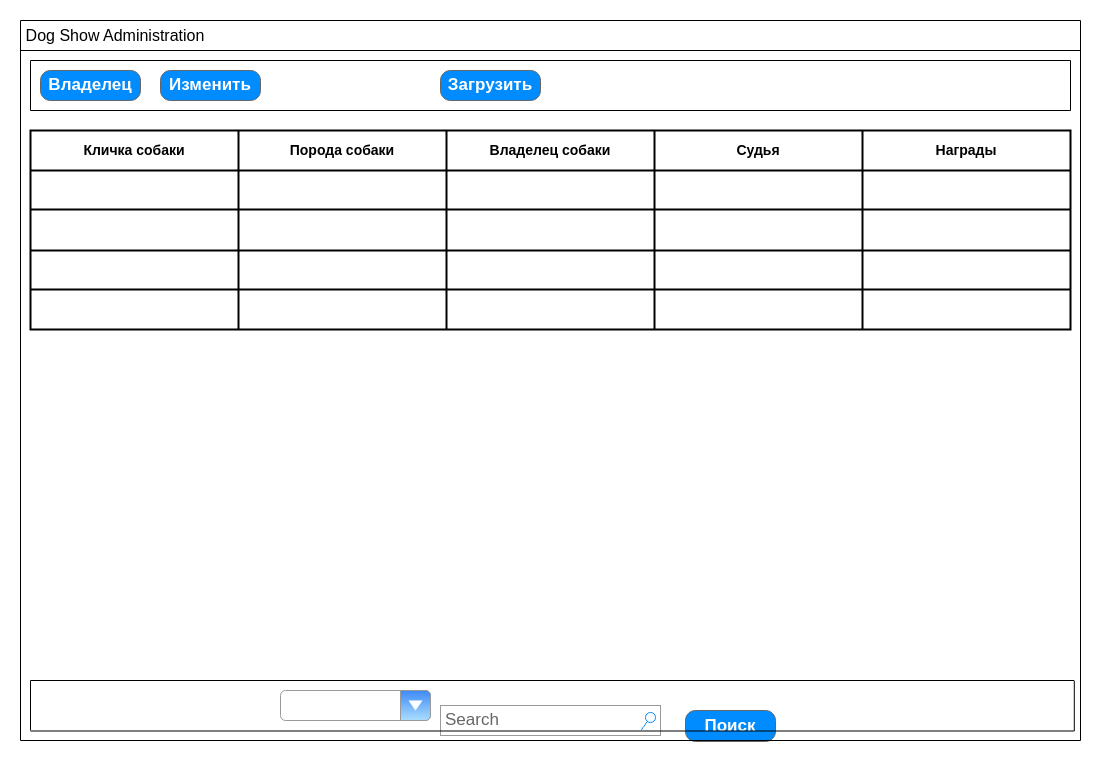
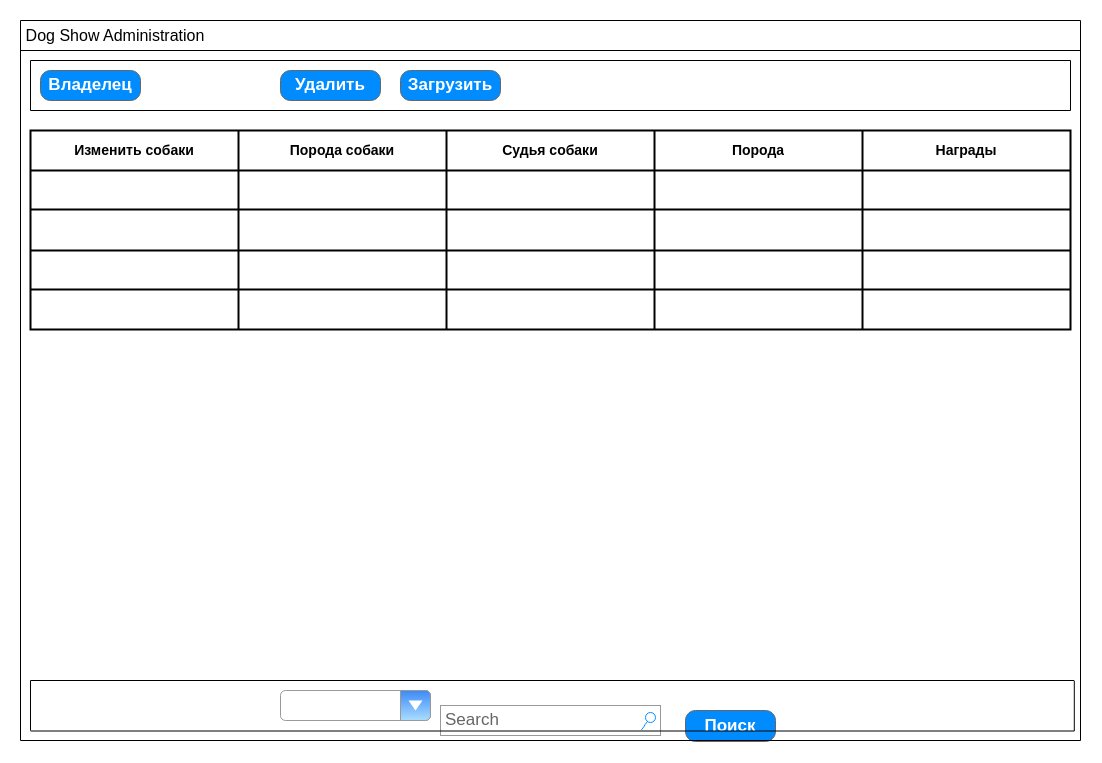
(211, 86) -> none
none -> (331, 86)
(491, 86) -> (451, 86)
(135, 151) -> (135, 151)
(551, 151) -> (551, 151)
(759, 151) -> (759, 151)
